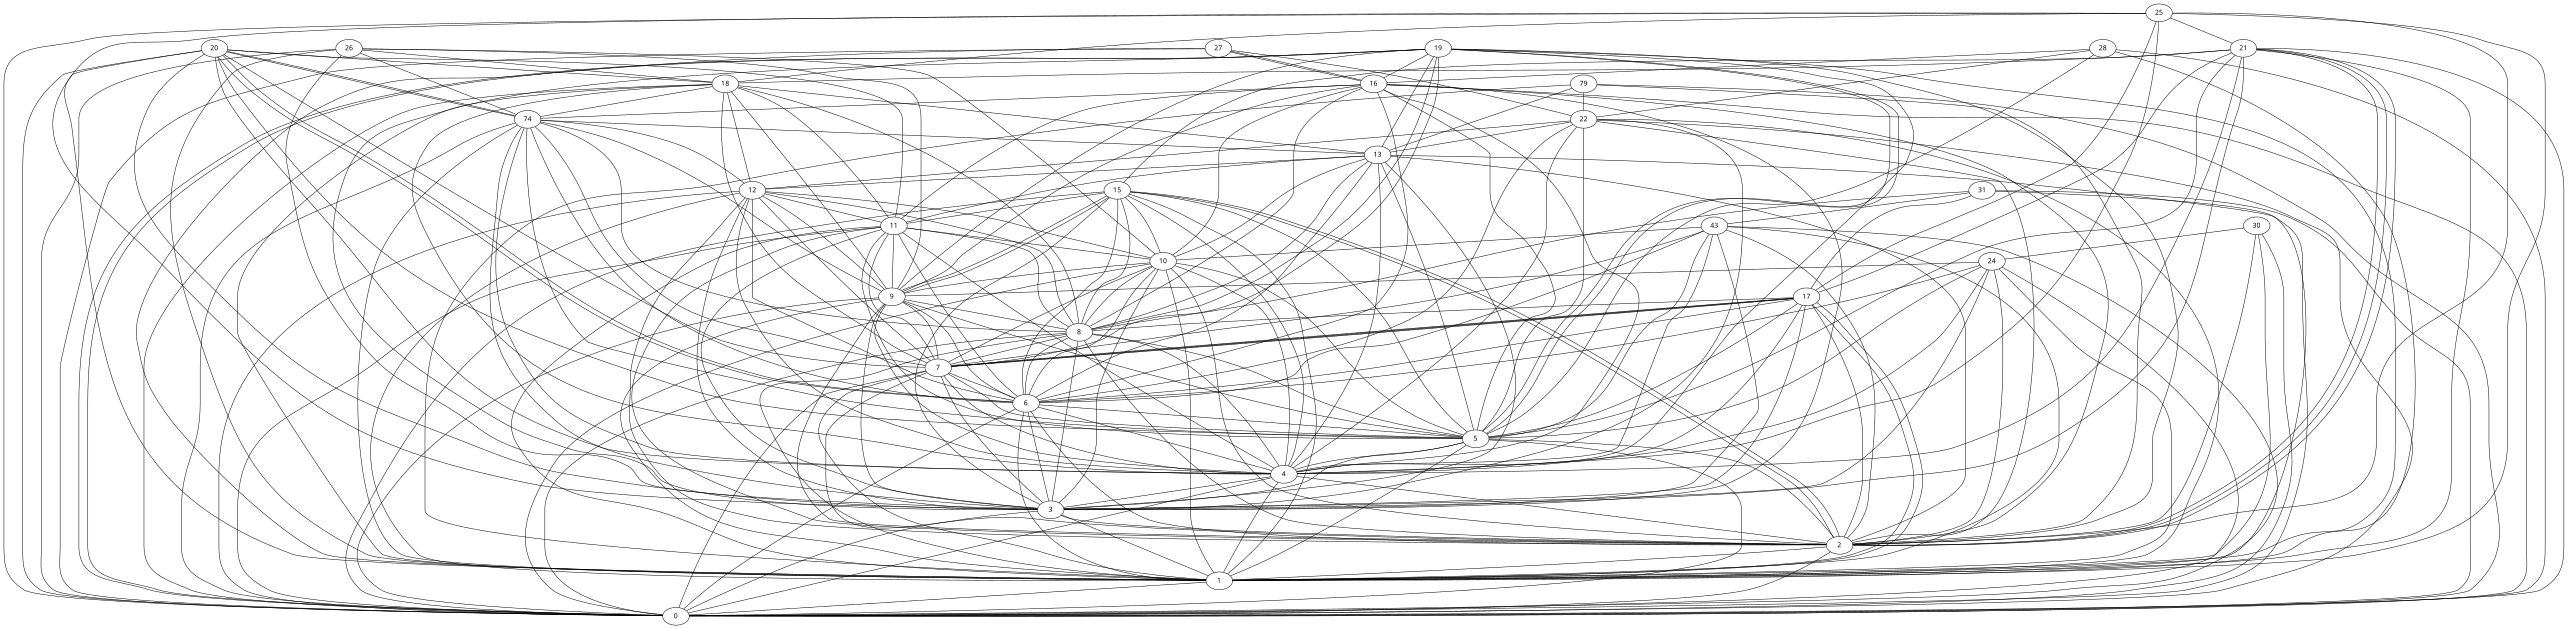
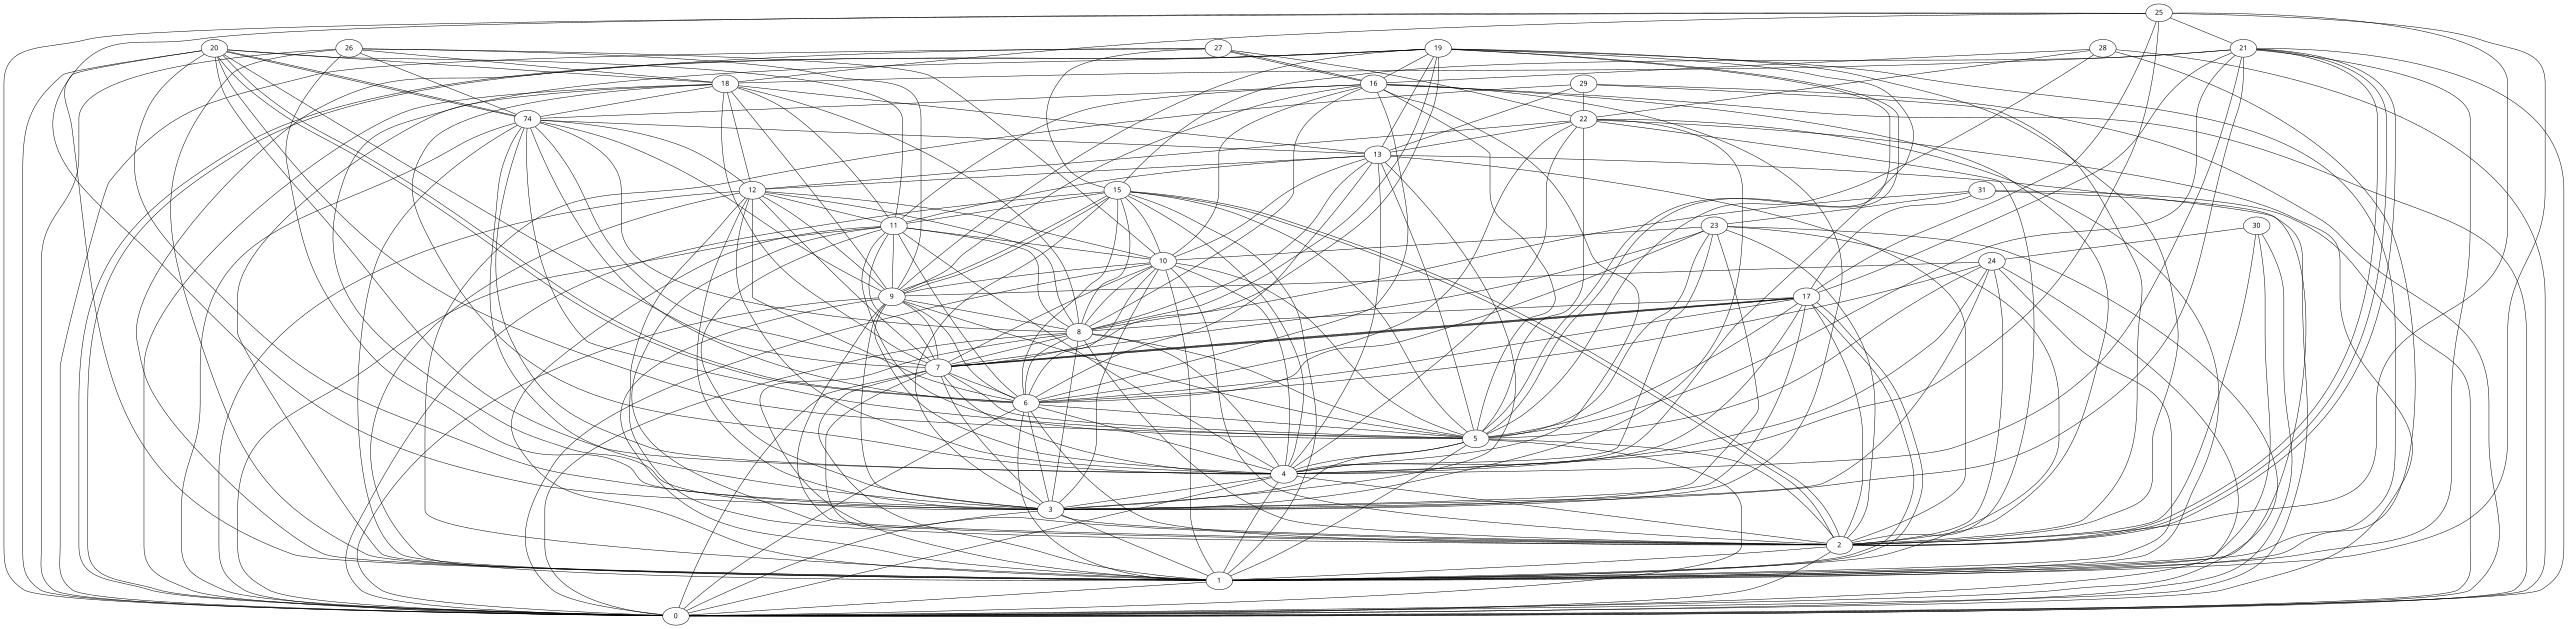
none -> (1070, 71)
(1584, 84) -> (1584, 84)
(1714, 226) -> (1714, 226)
